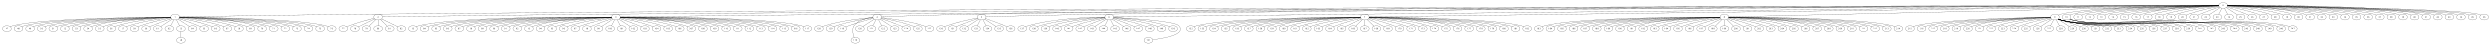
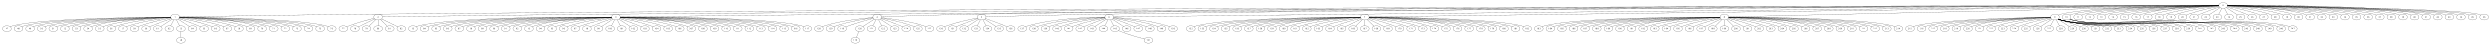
(859, 21) -> (858, 34)
(1164, 22) -> (1131, 35)
